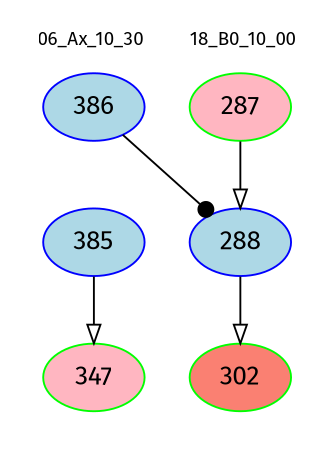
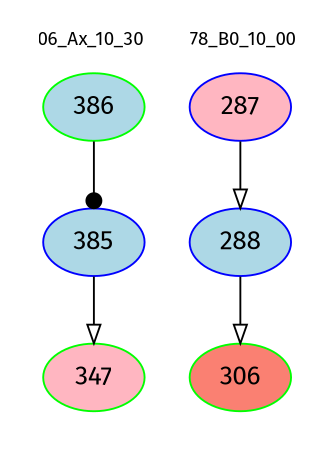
(243, 40) -> (243, 40)
(94, 107) -> (94, 107)
(240, 107) -> (240, 107)
(148, 157) -> (94, 167)
(240, 377) -> (240, 377)
